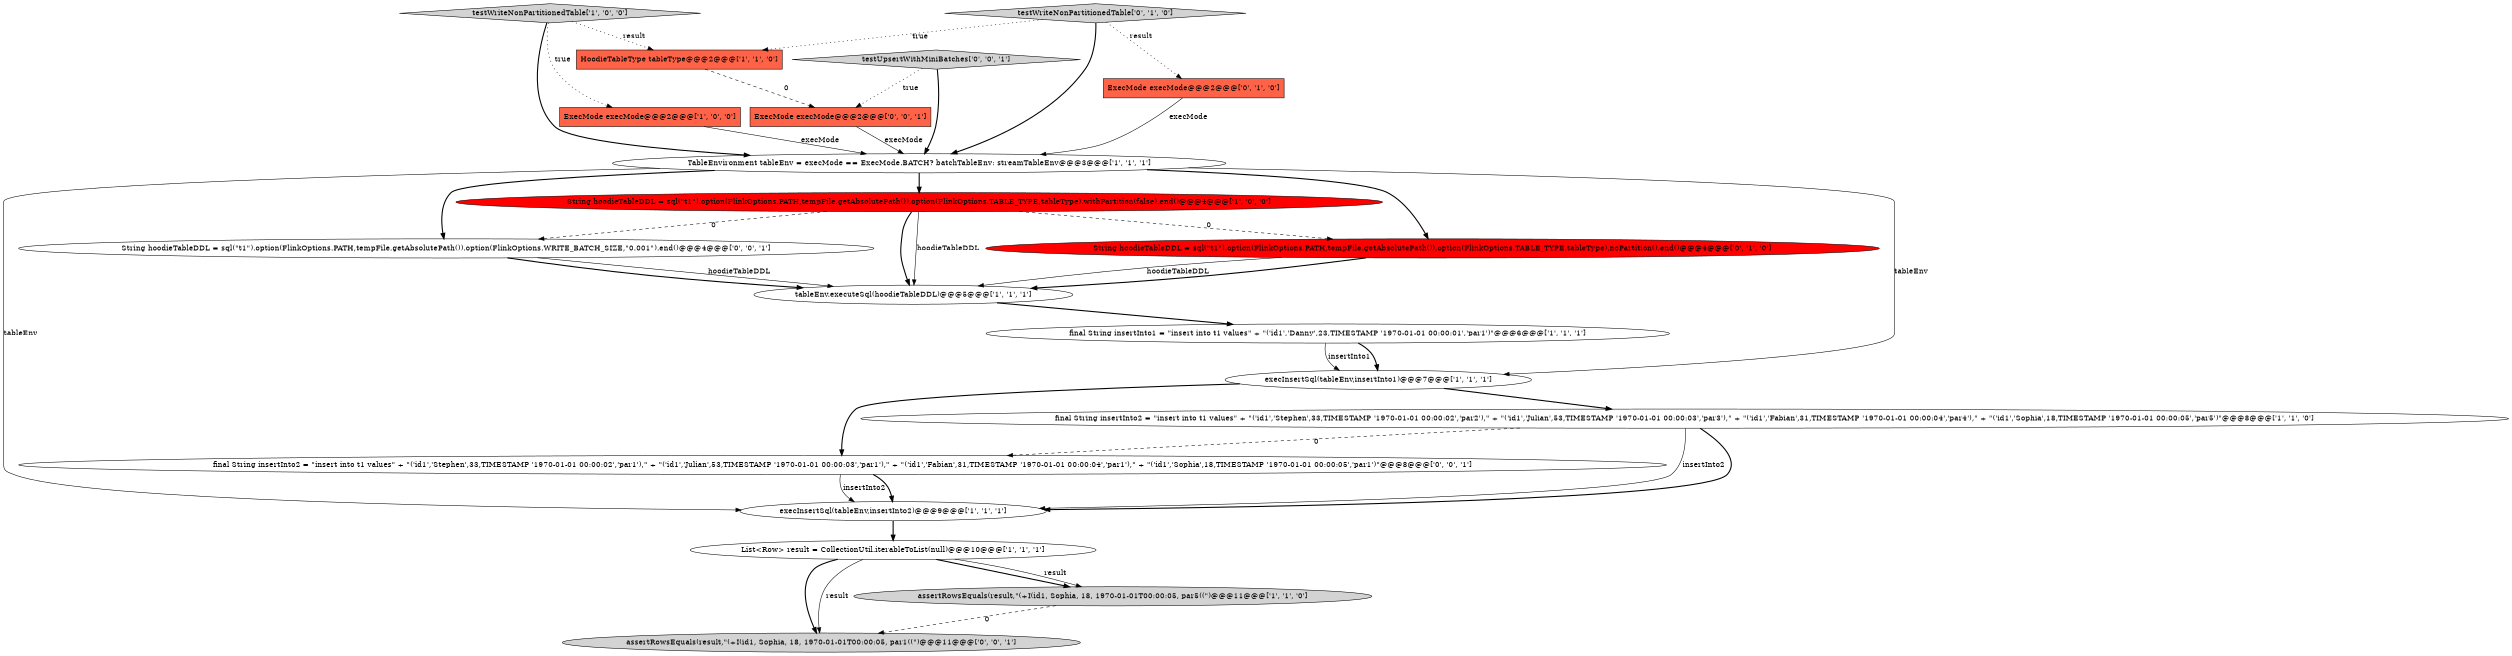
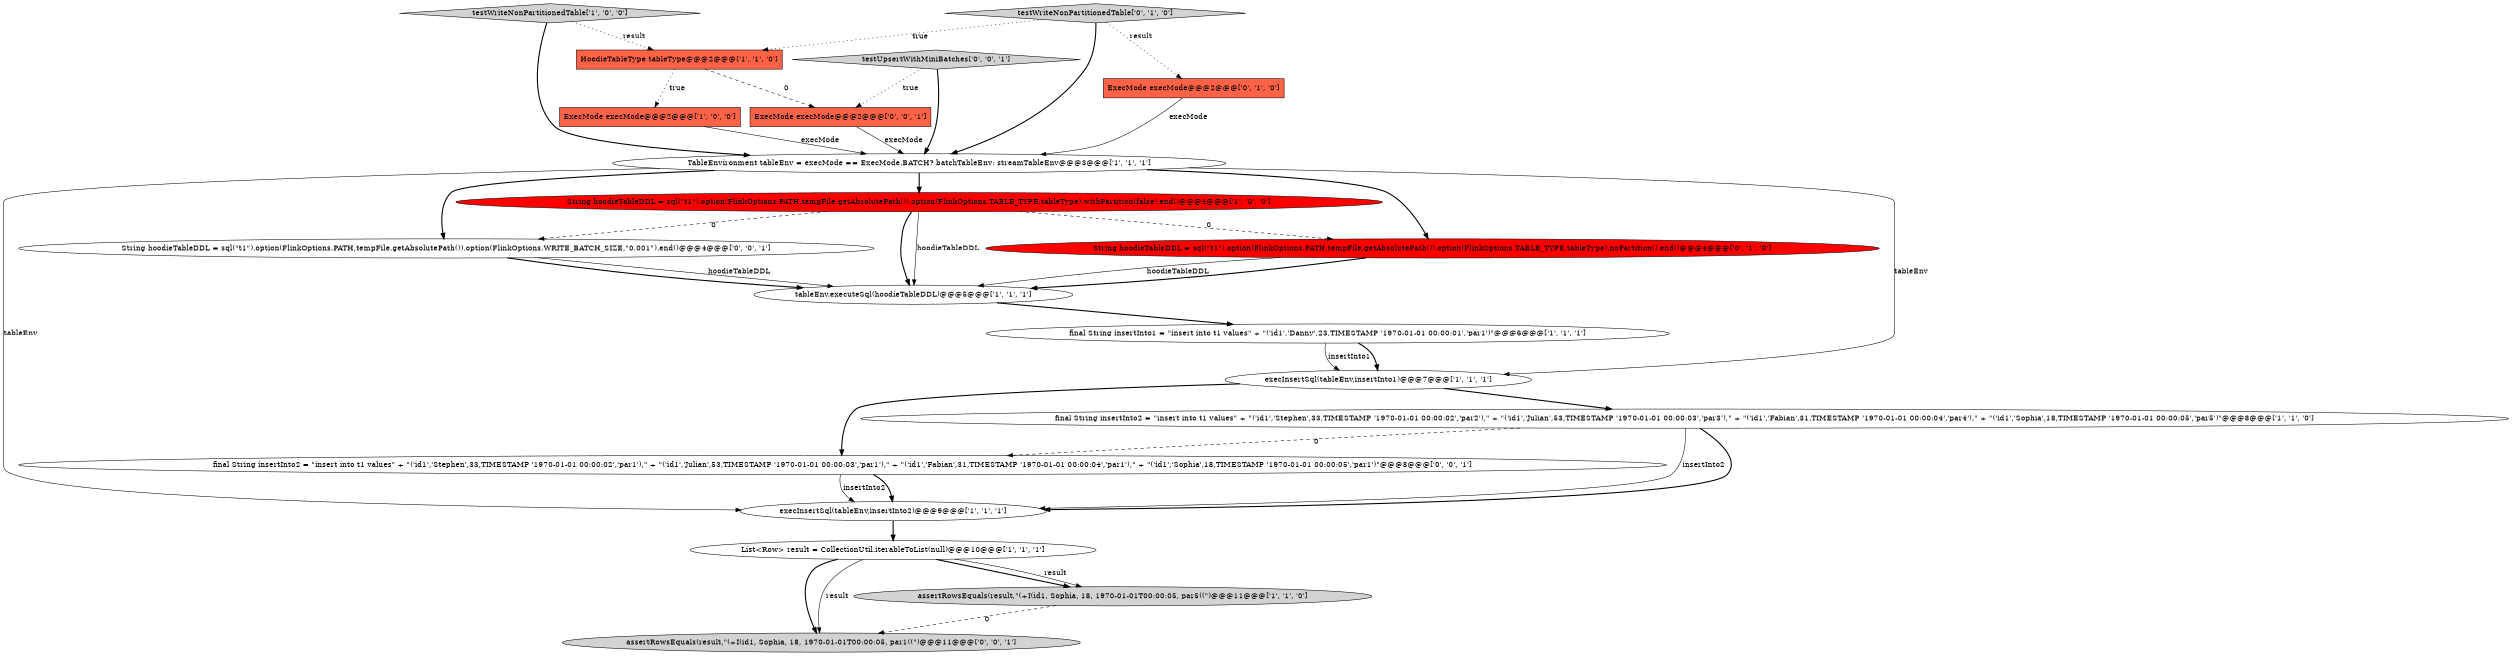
(560, 76) -> (666, 86)
